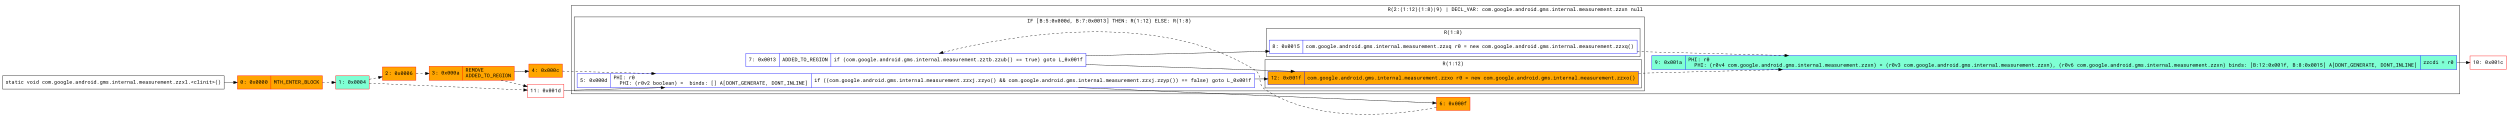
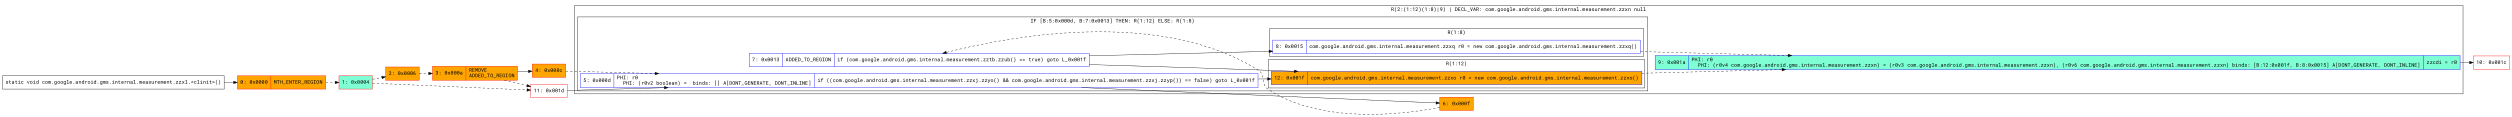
(297, 82) -> (298, 82)
